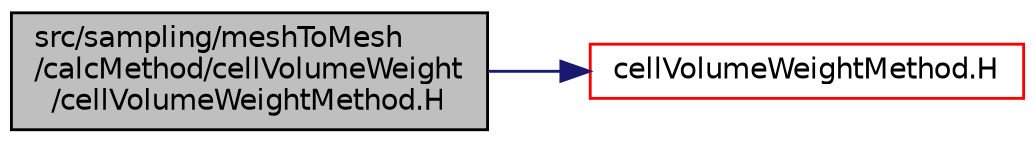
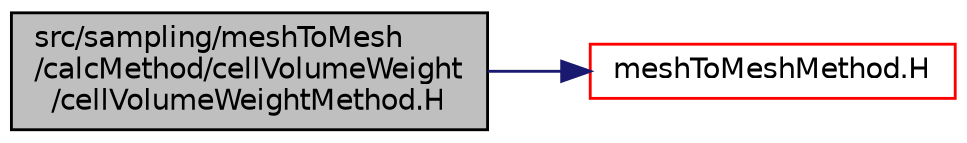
(807, 71) -> (773, 71)
